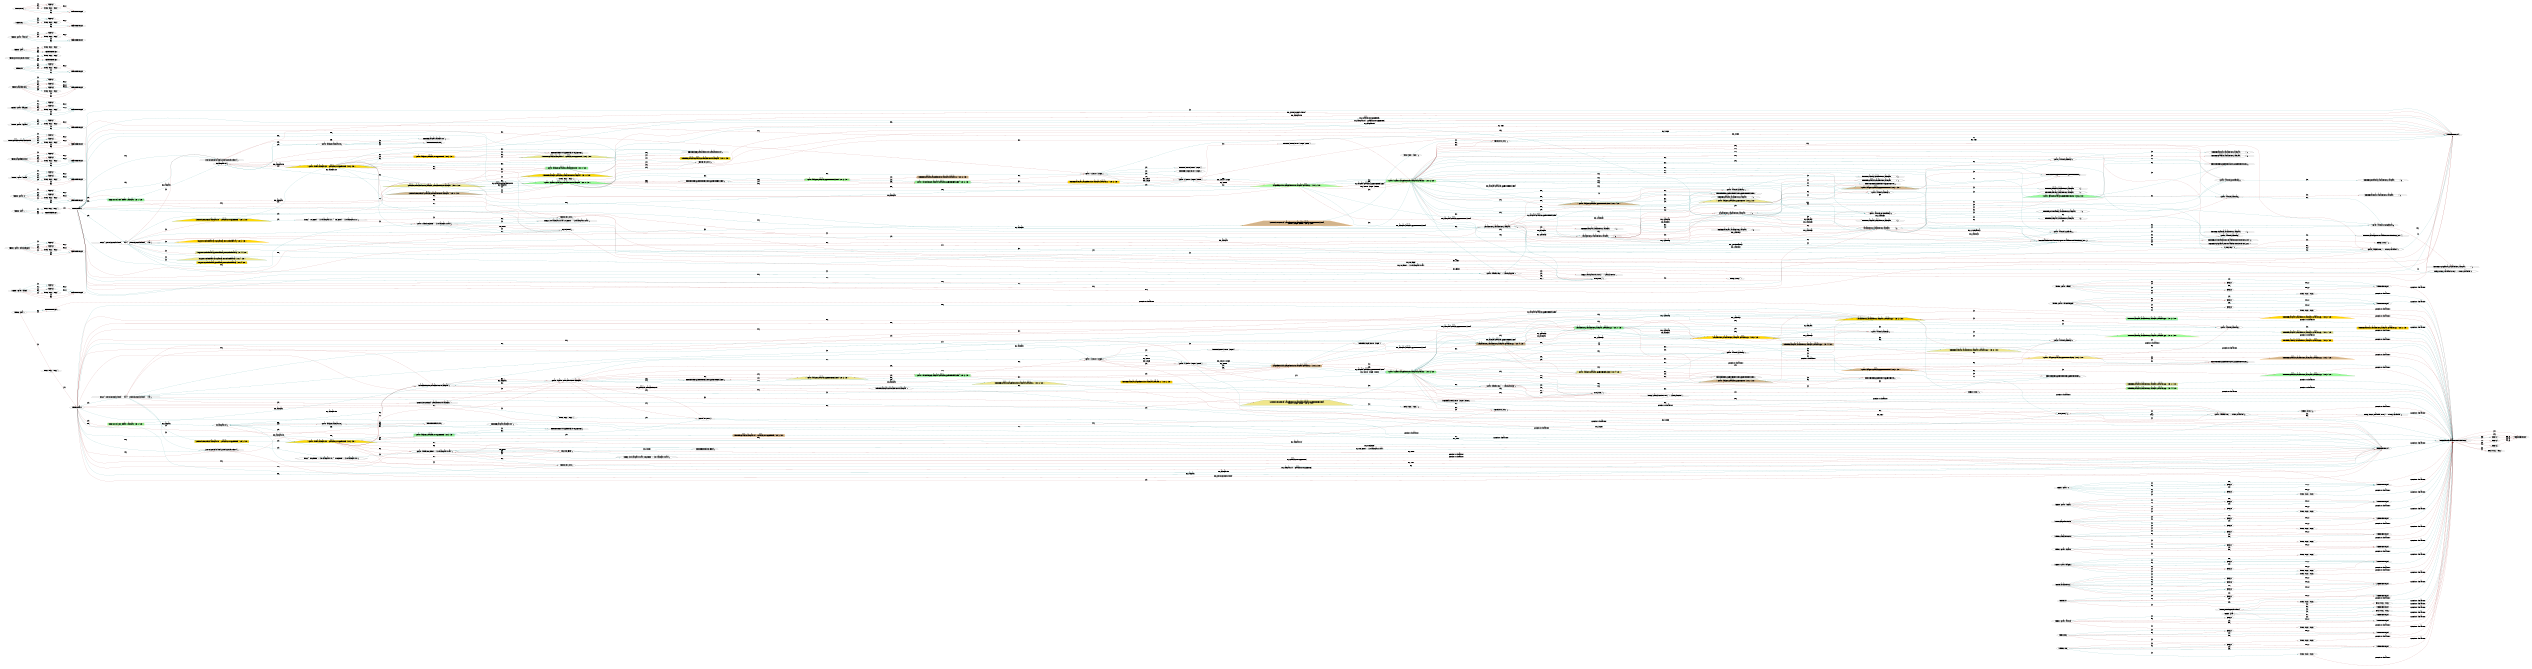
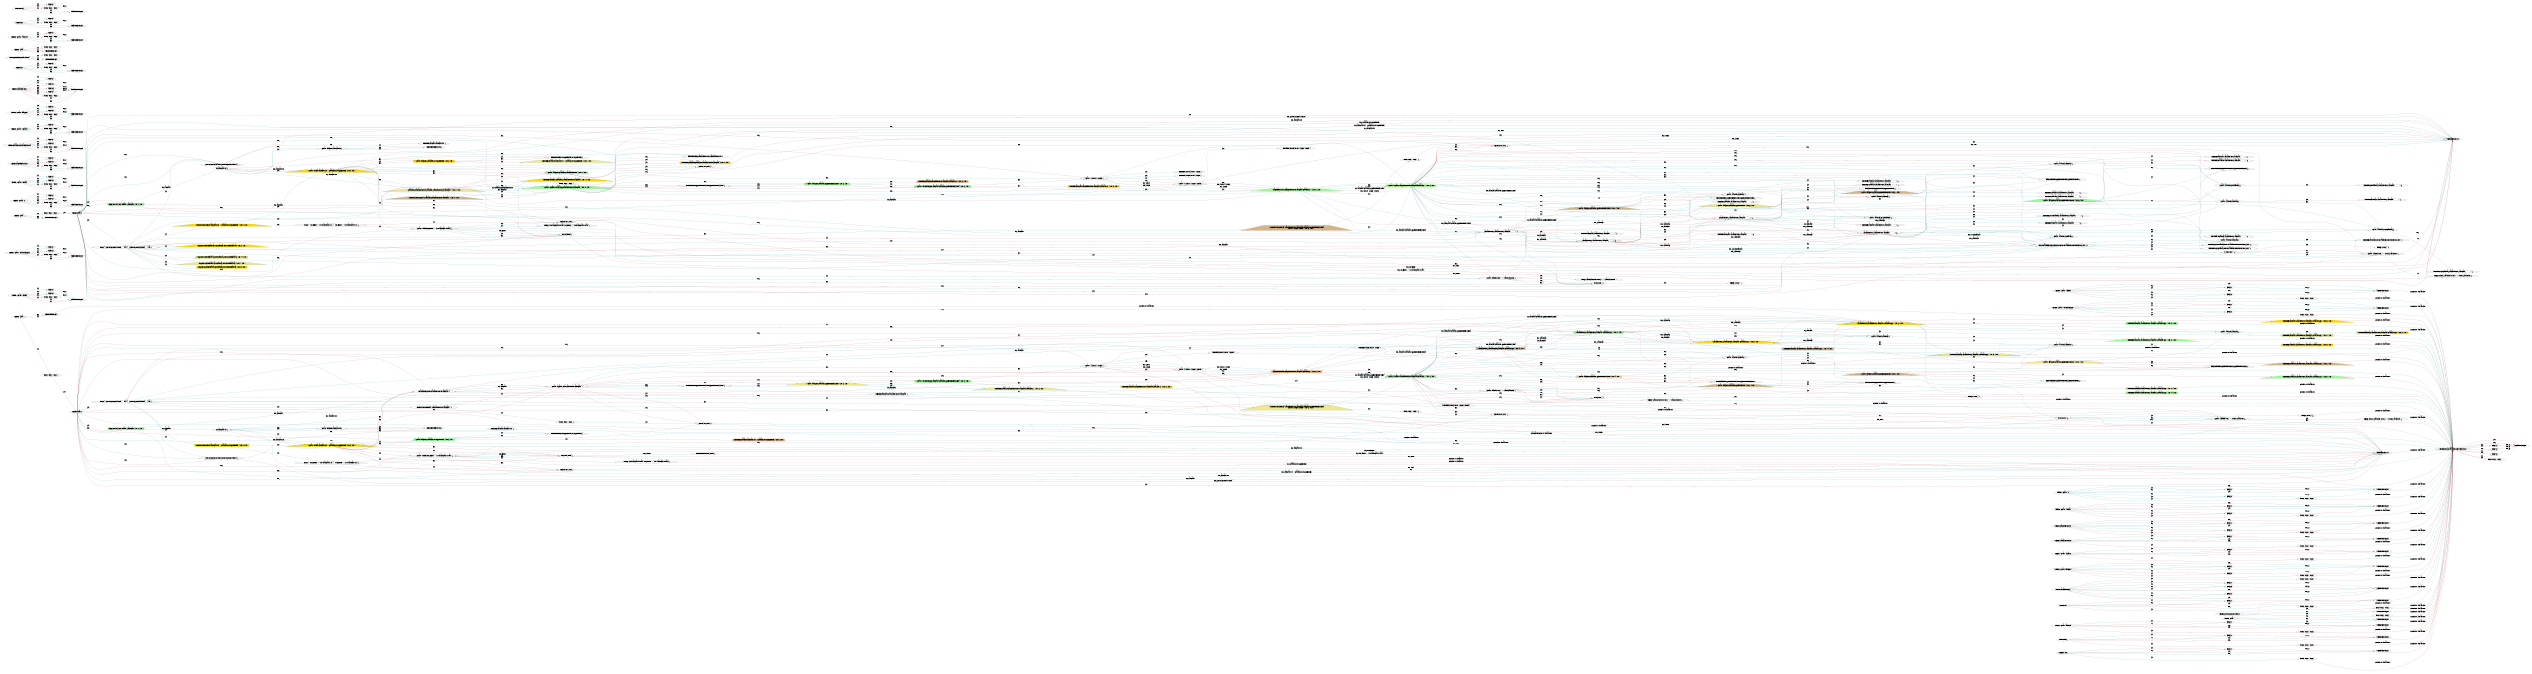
none -> (51, 92)
(647, 388) -> (647, 394)
(1542, 428) -> (1542, 434)
